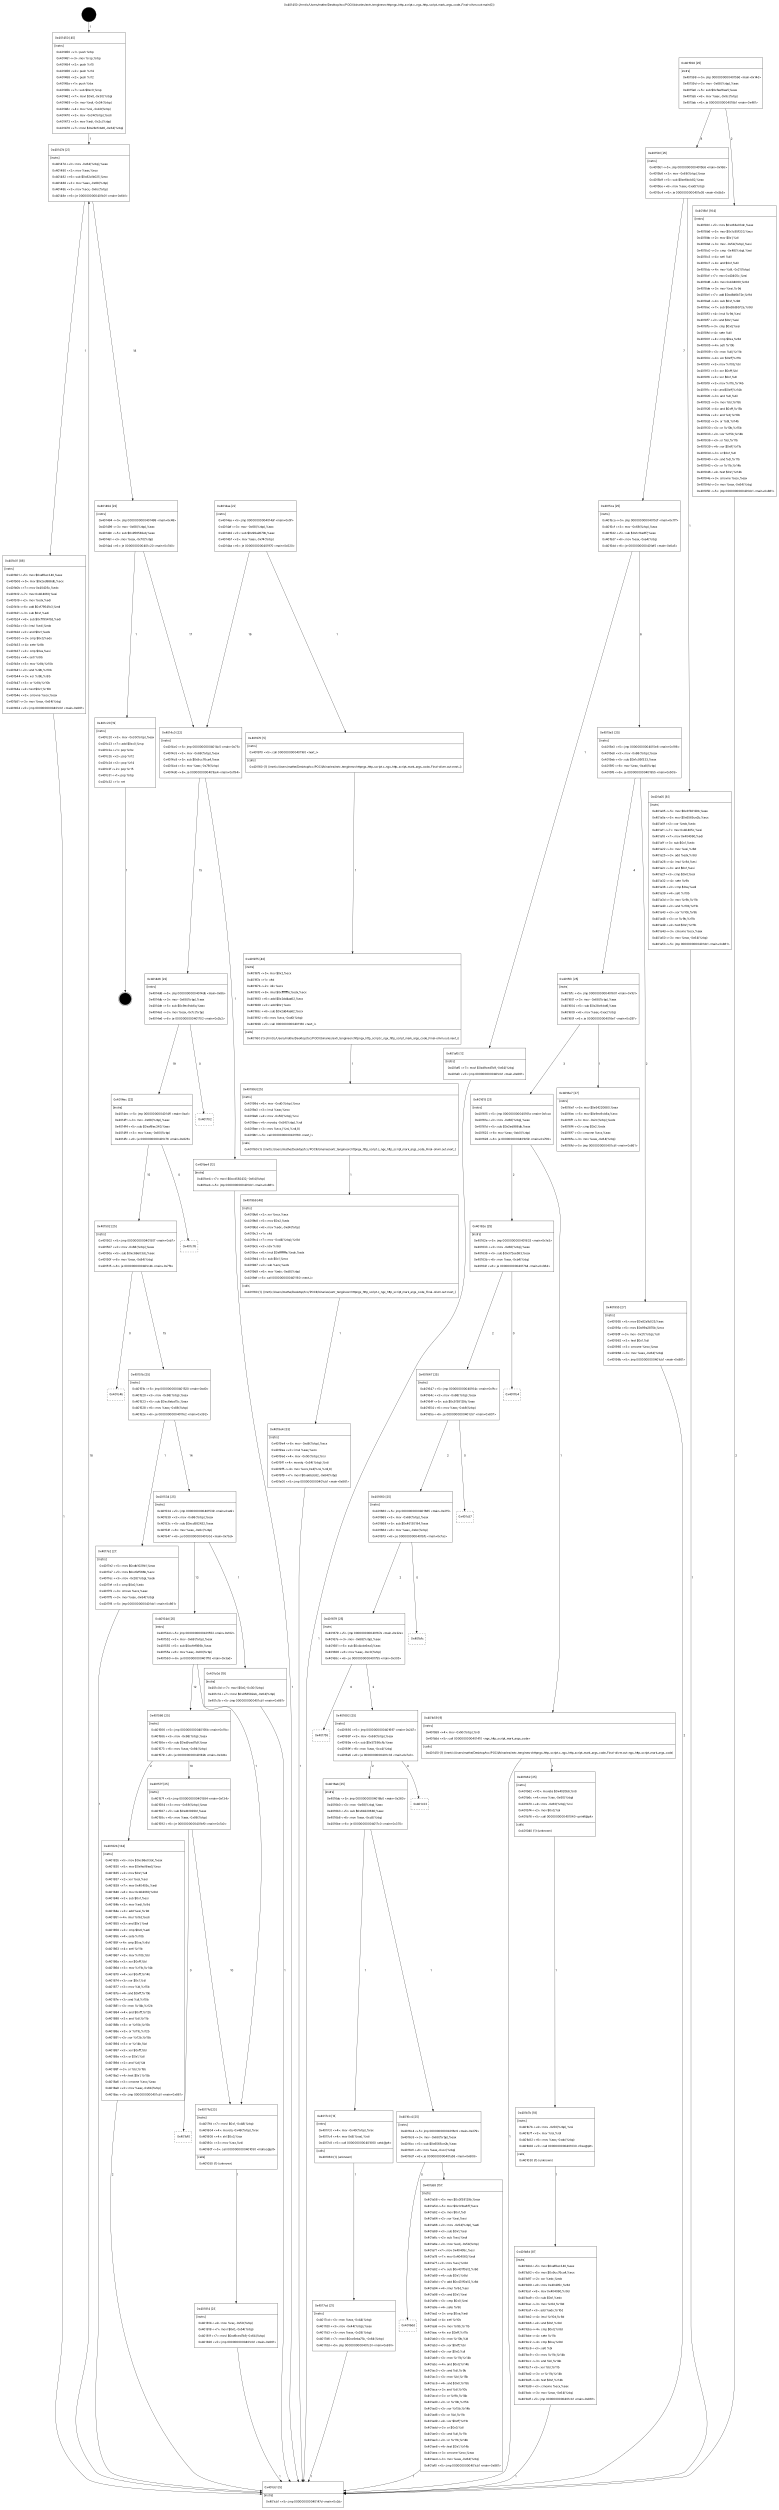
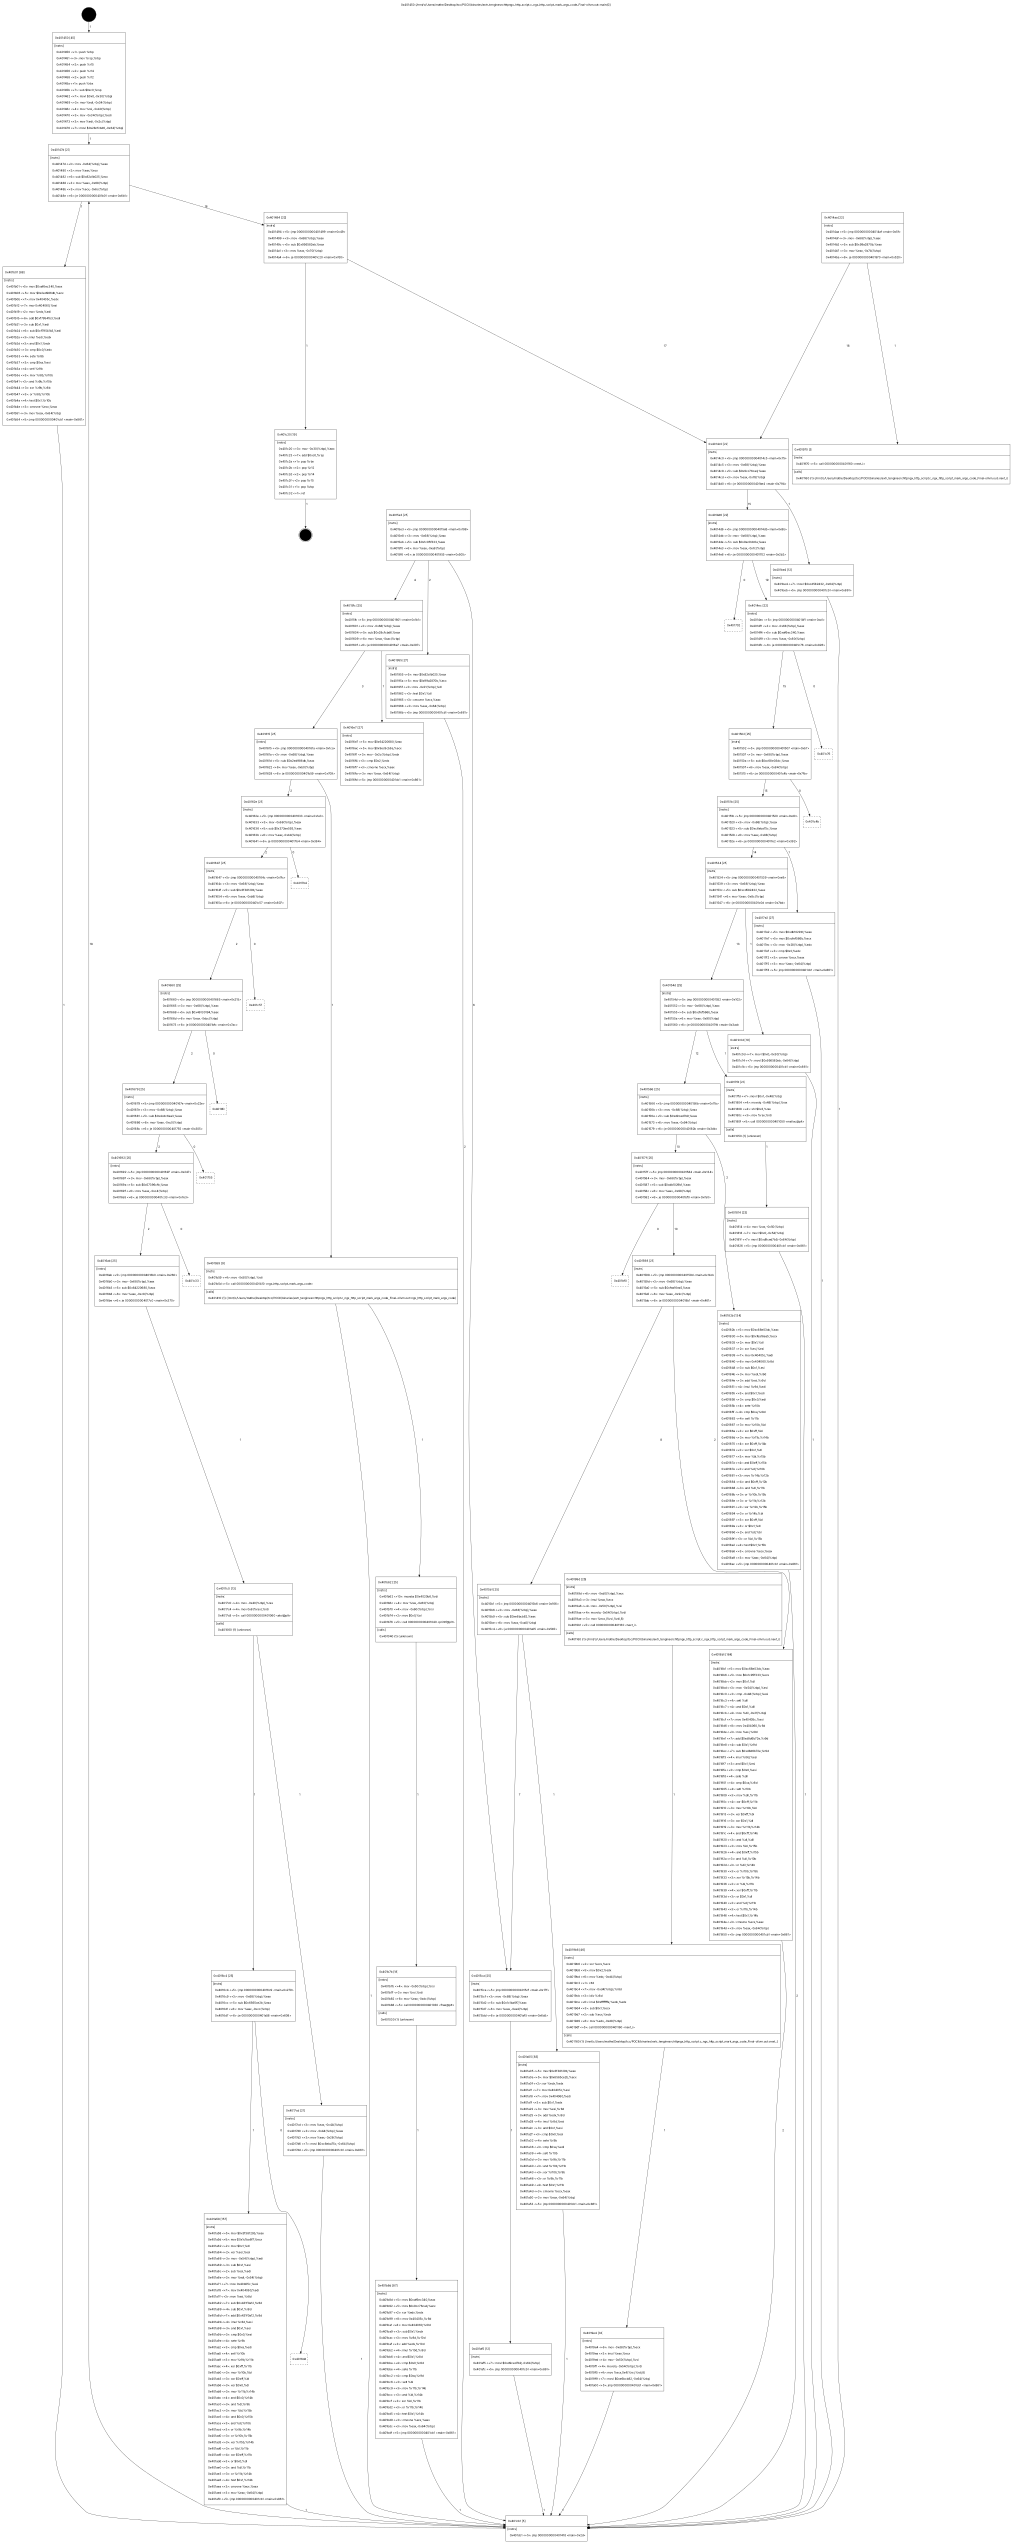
(639, 638) -> (471, 1263)
(352, 999) -> none
(210, 1966) -> (674, 1228)
(402, 1969) -> (253, 1802)
